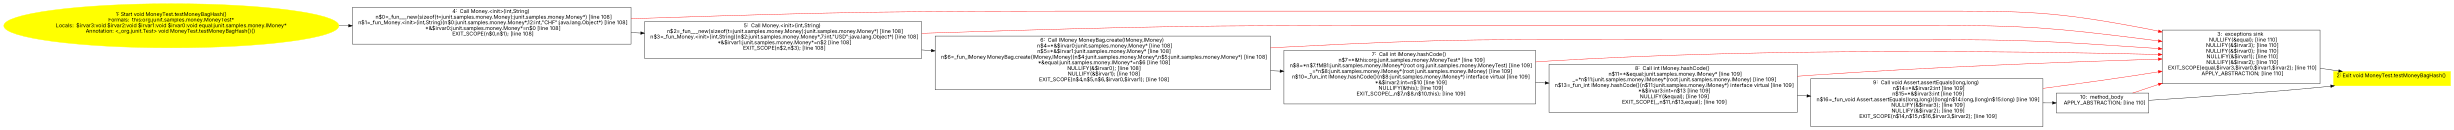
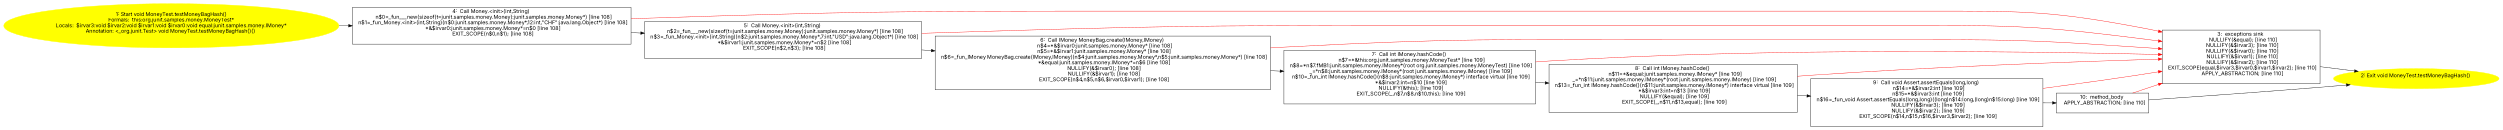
(2392, 79) -> (2416, 79)
